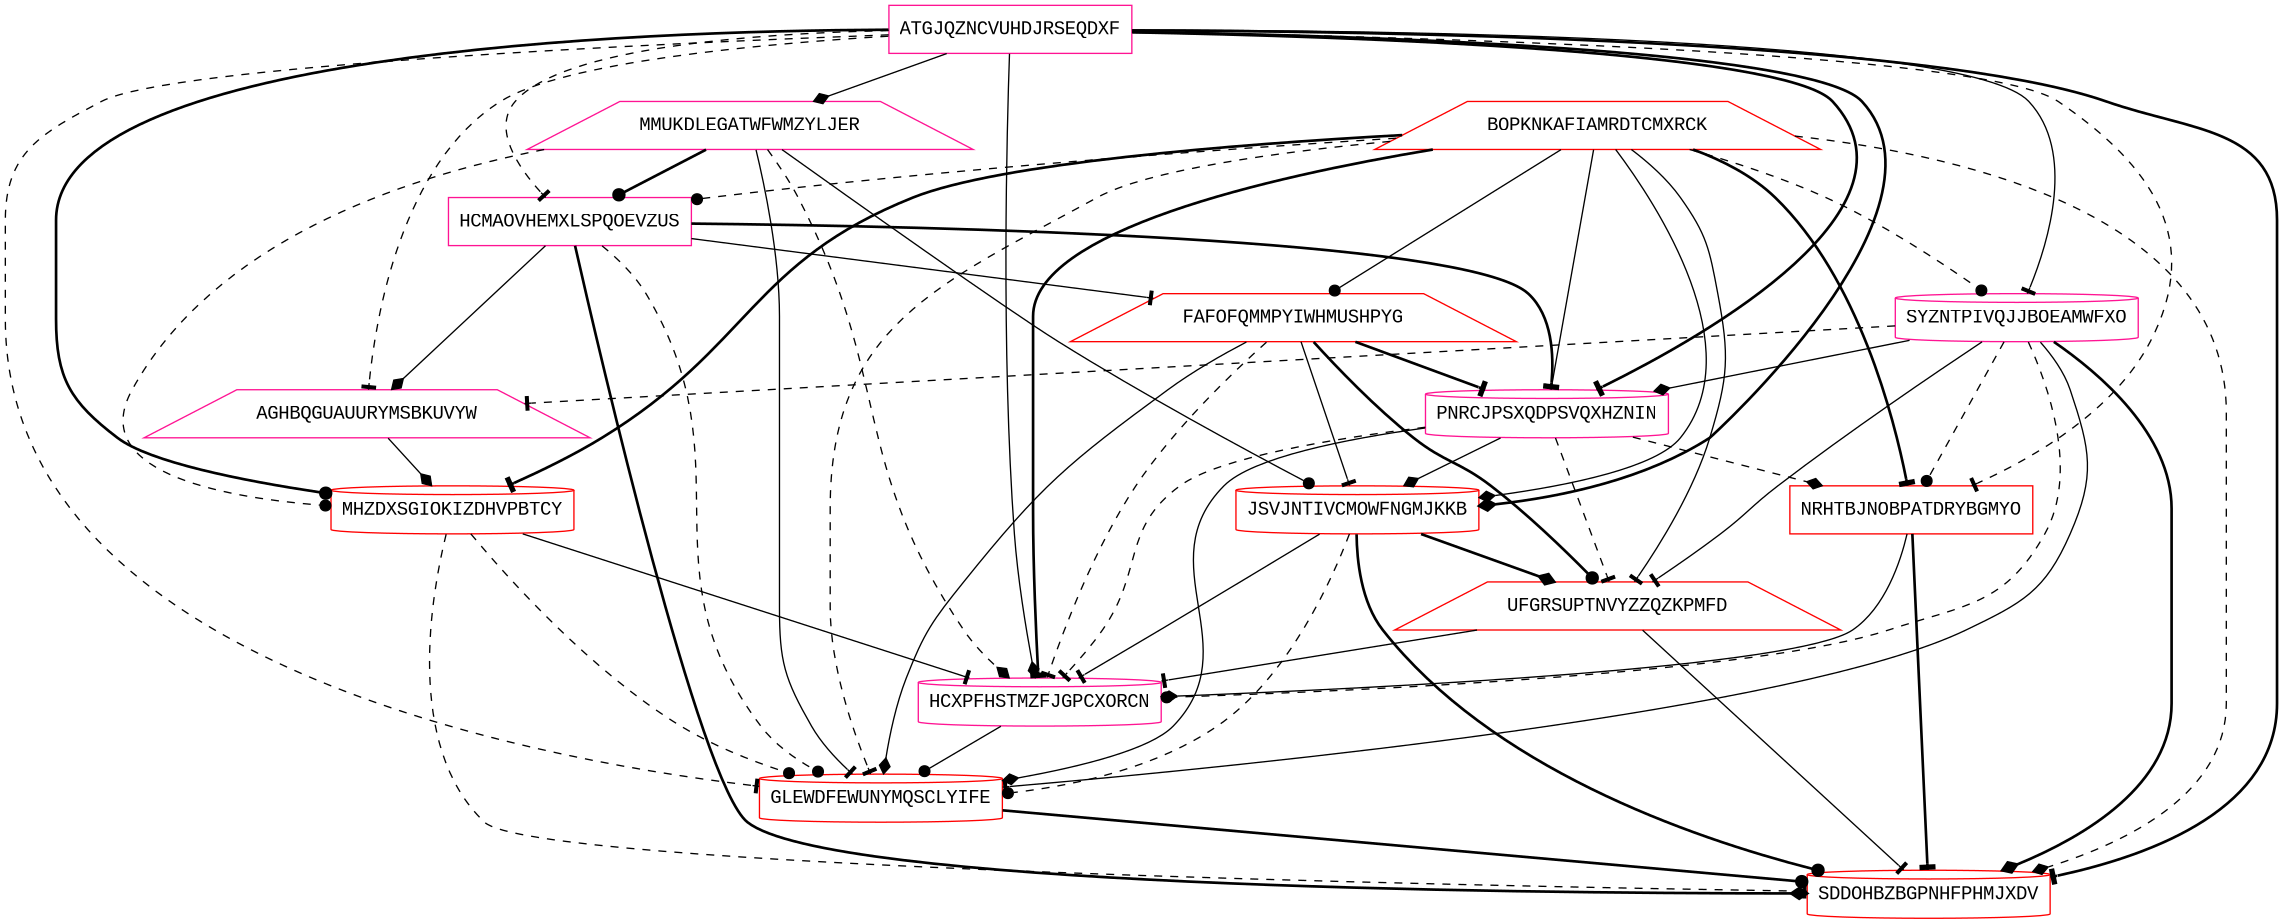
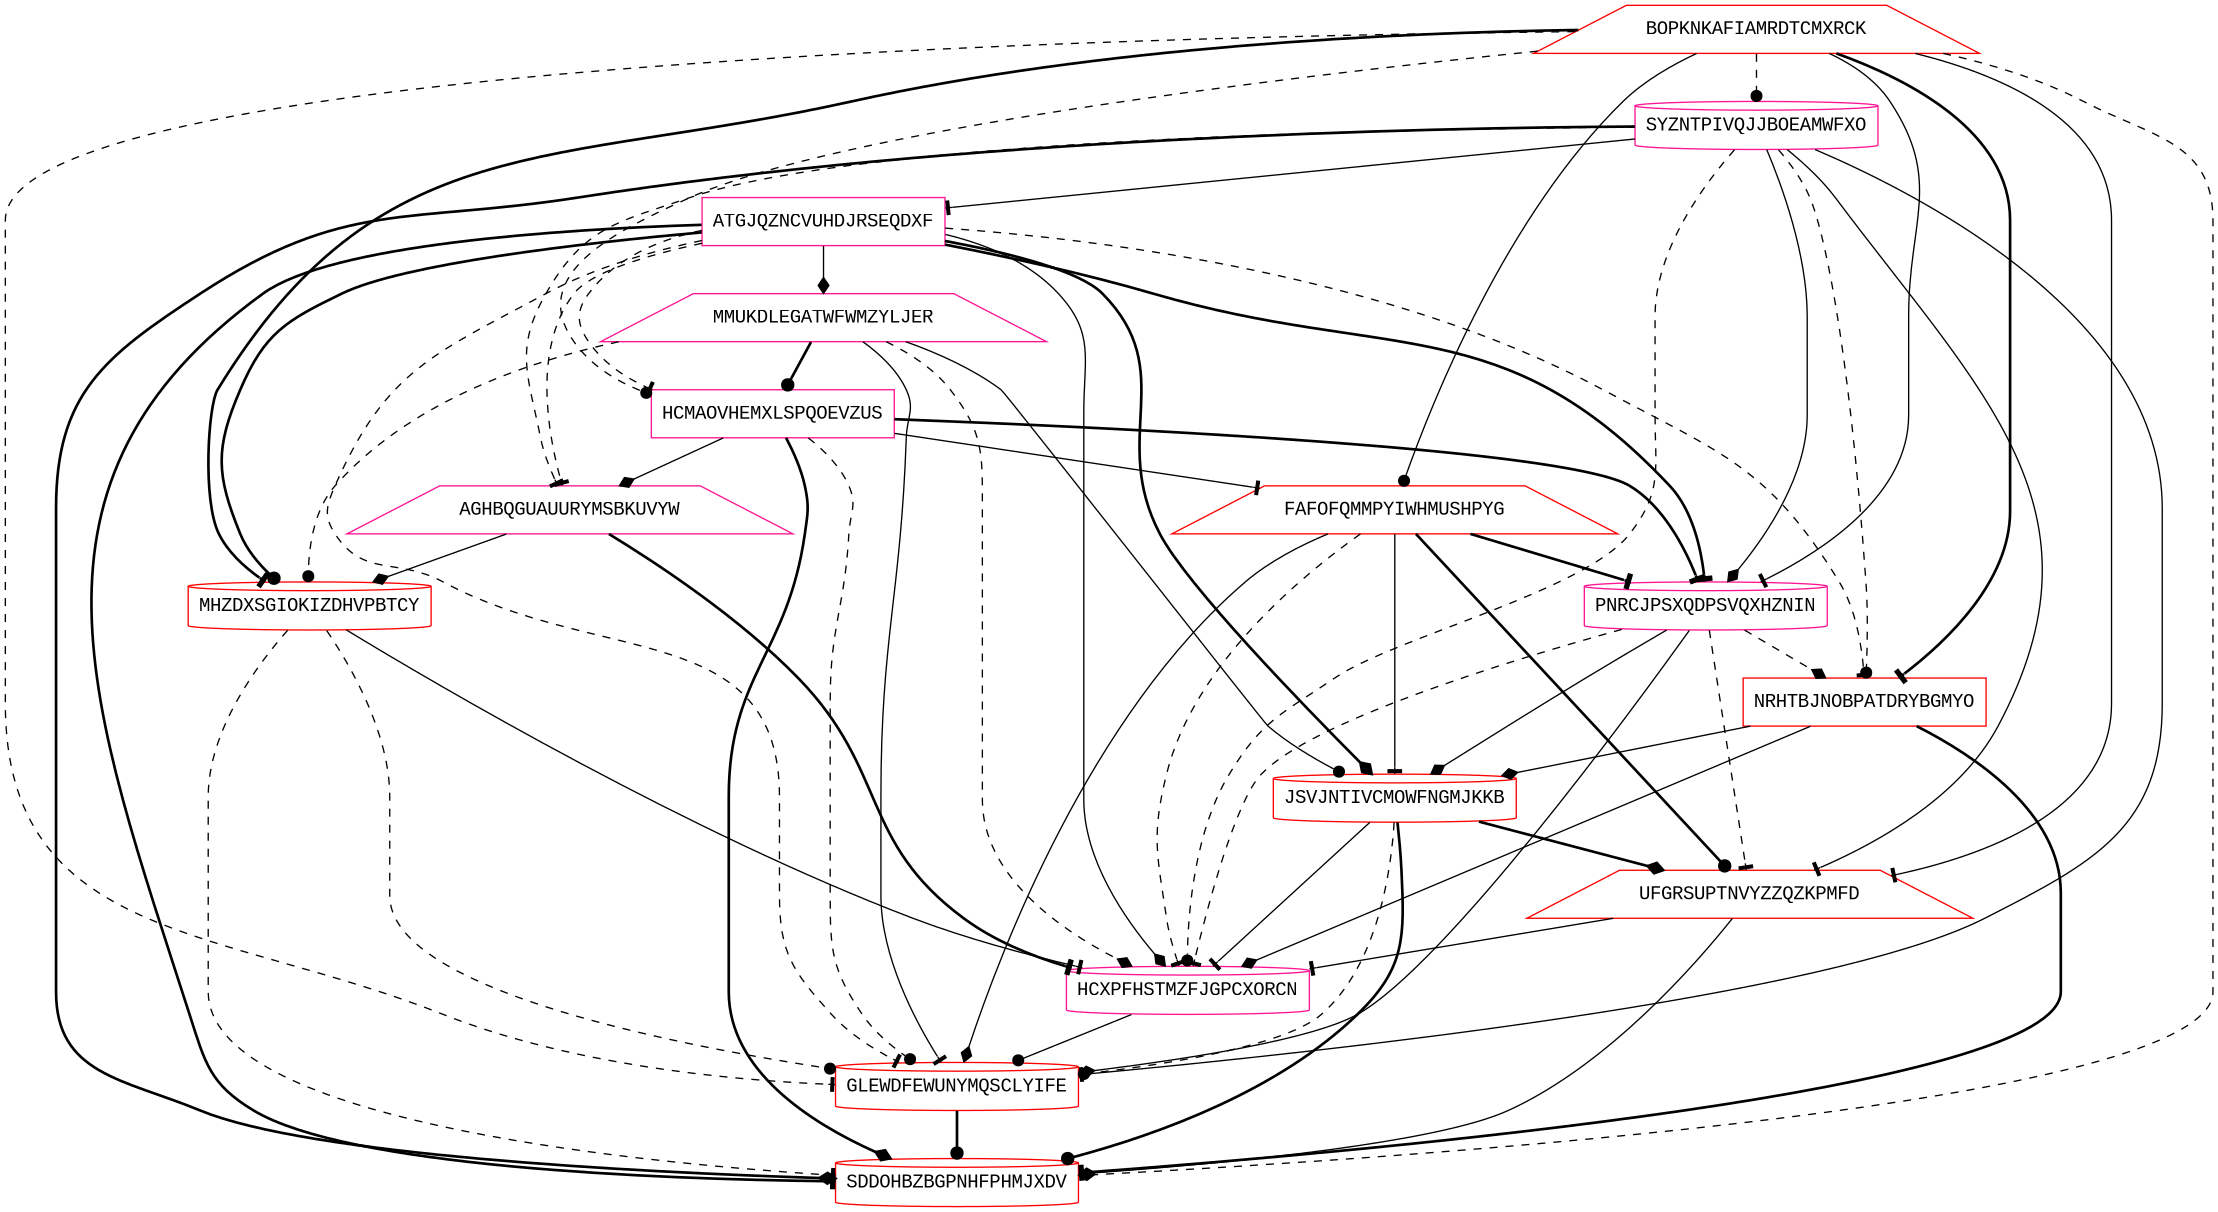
(1682, 43) -> (1294, 173)
(1055, 275) -> (848, 746)
(1705, 371) -> (1634, 749)
(1771, 748) -> (1450, 1128)
